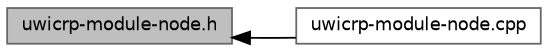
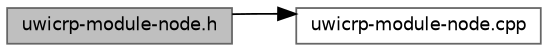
(273, 38) -> (255, 14)
